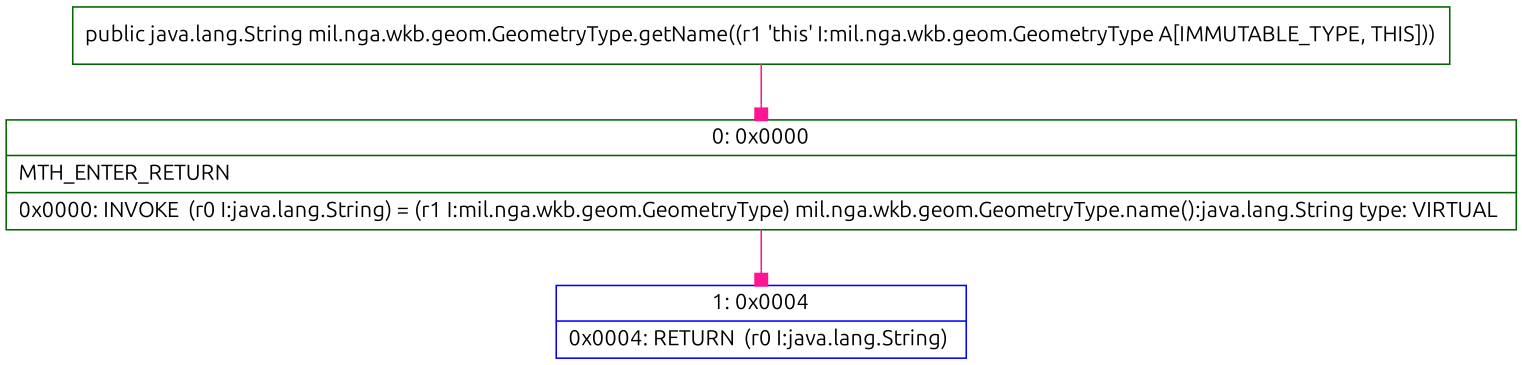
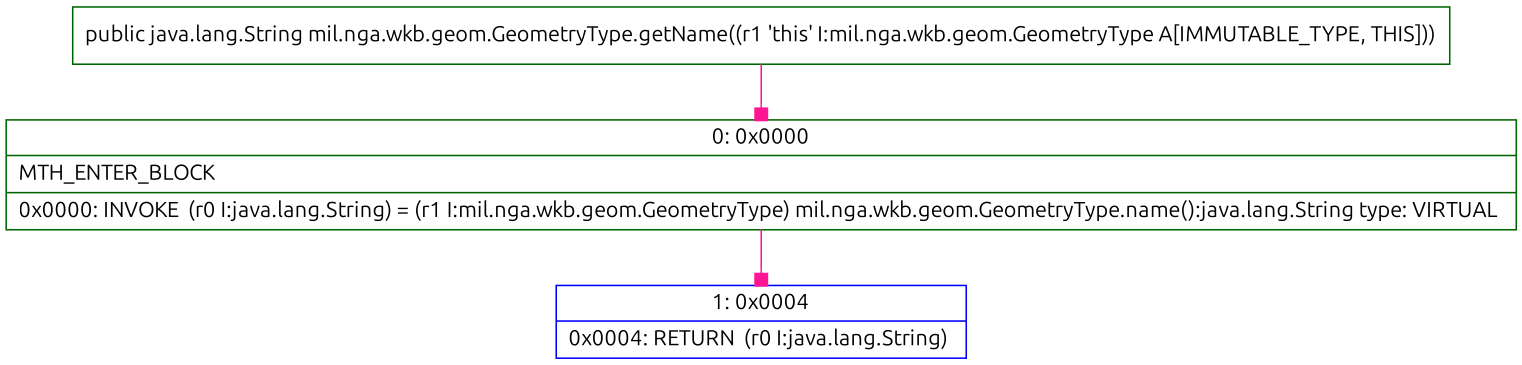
(125, 173) -> (117, 173)
